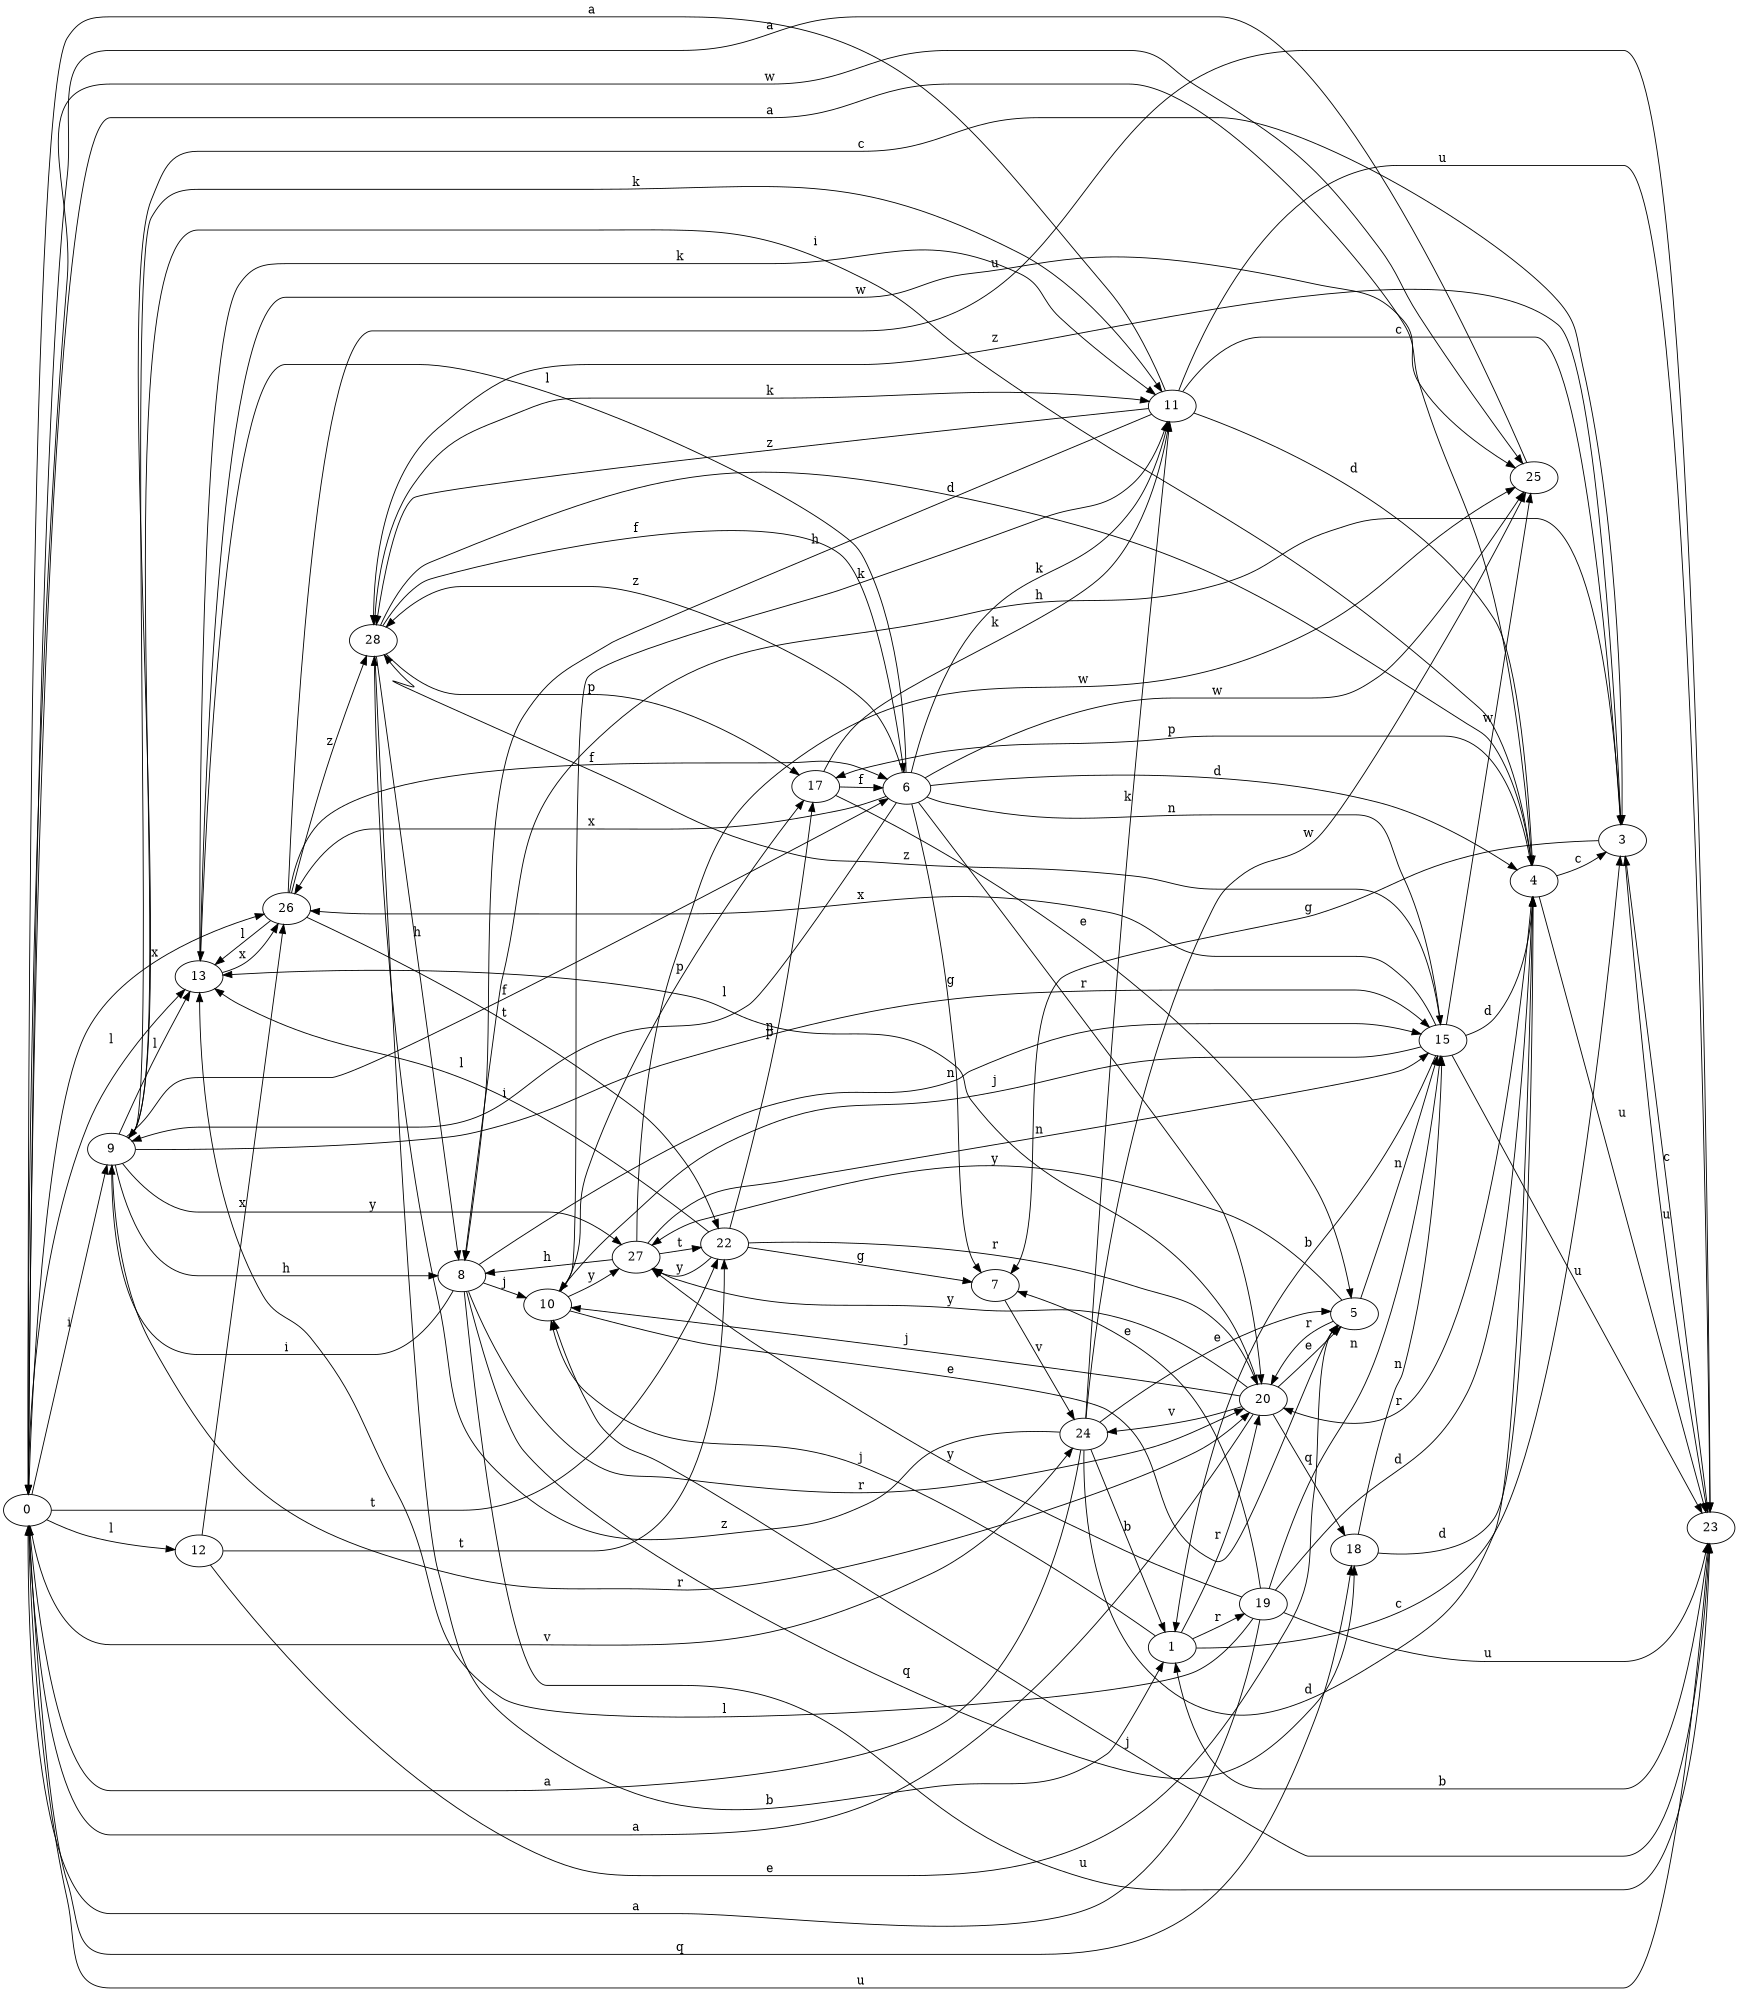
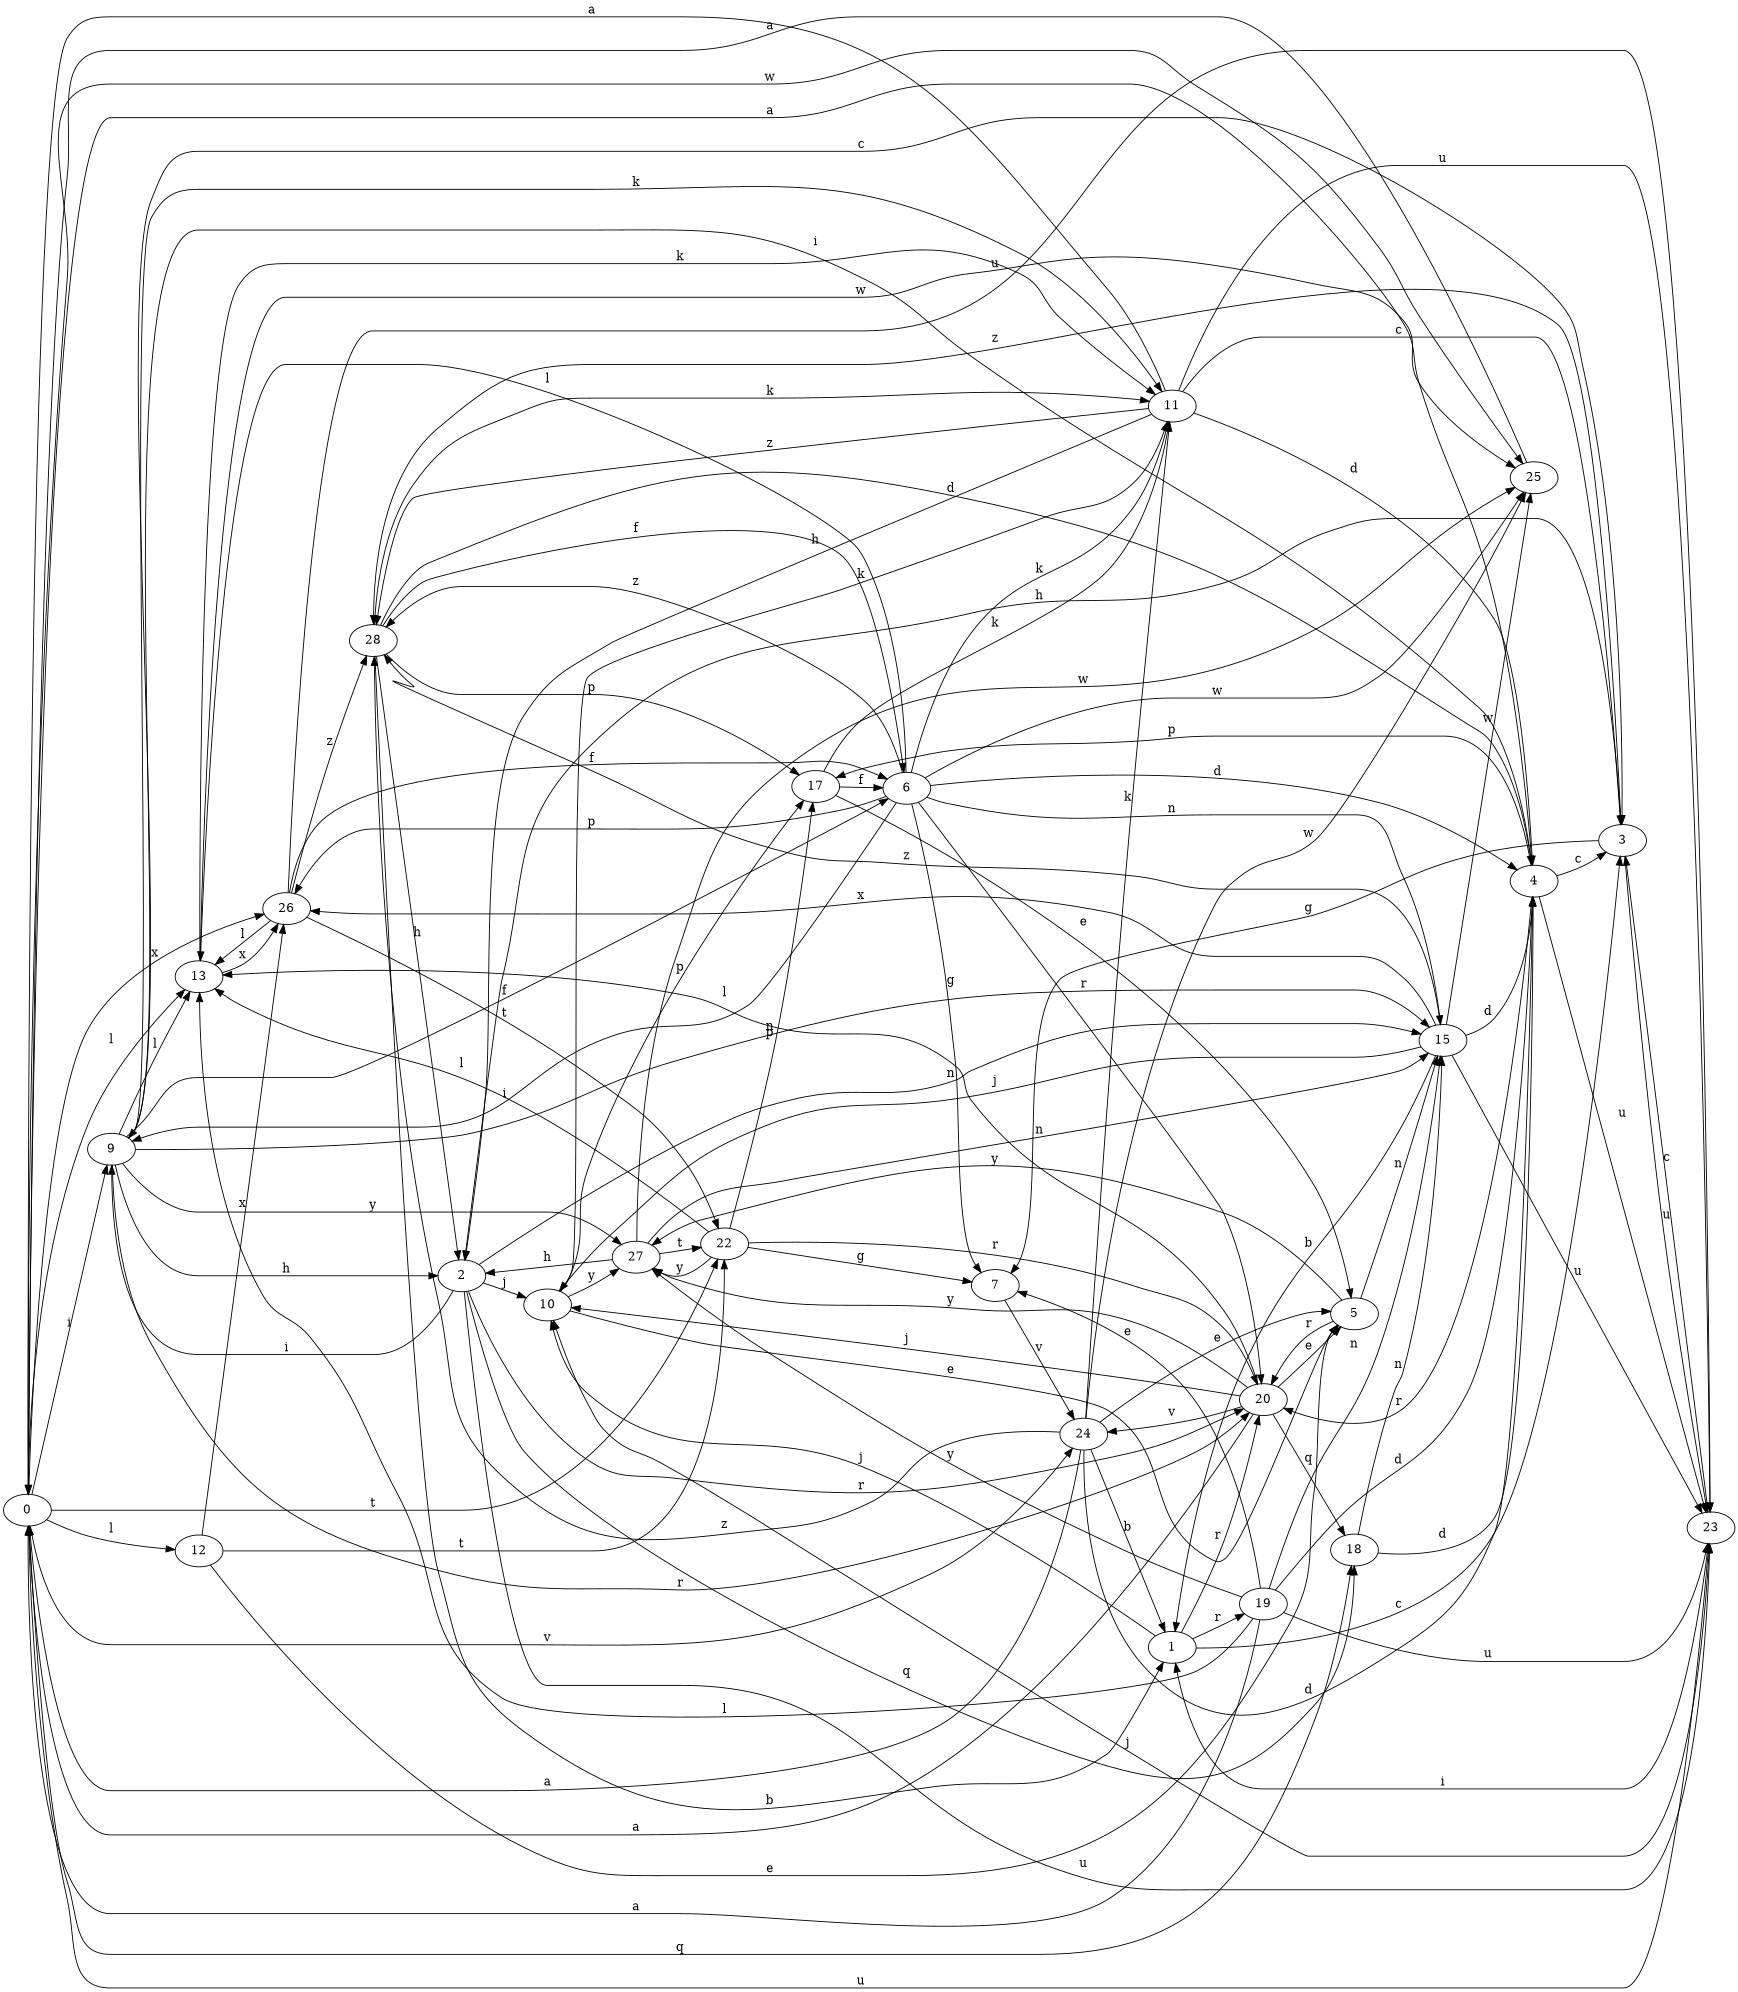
(592, 822) -> (592, 822)
(462, 1276) -> (462, 1276)
(1443, 1782) -> (1443, 1782)
